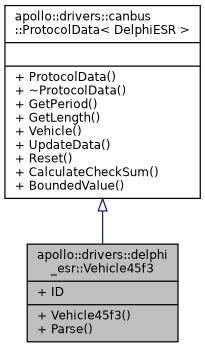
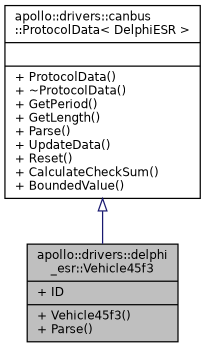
(49, 132) -> (43, 132)
